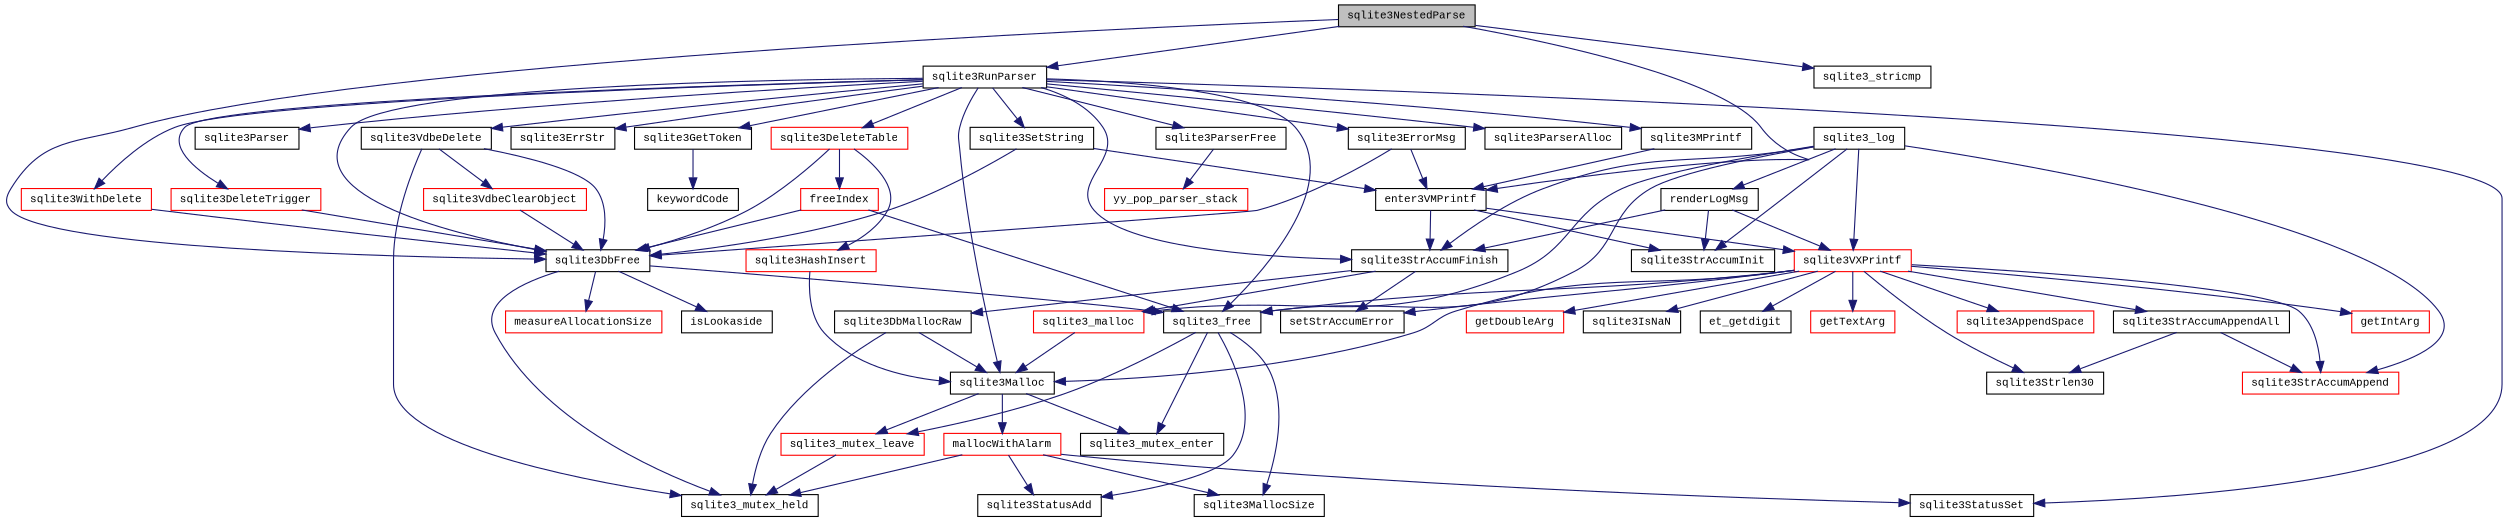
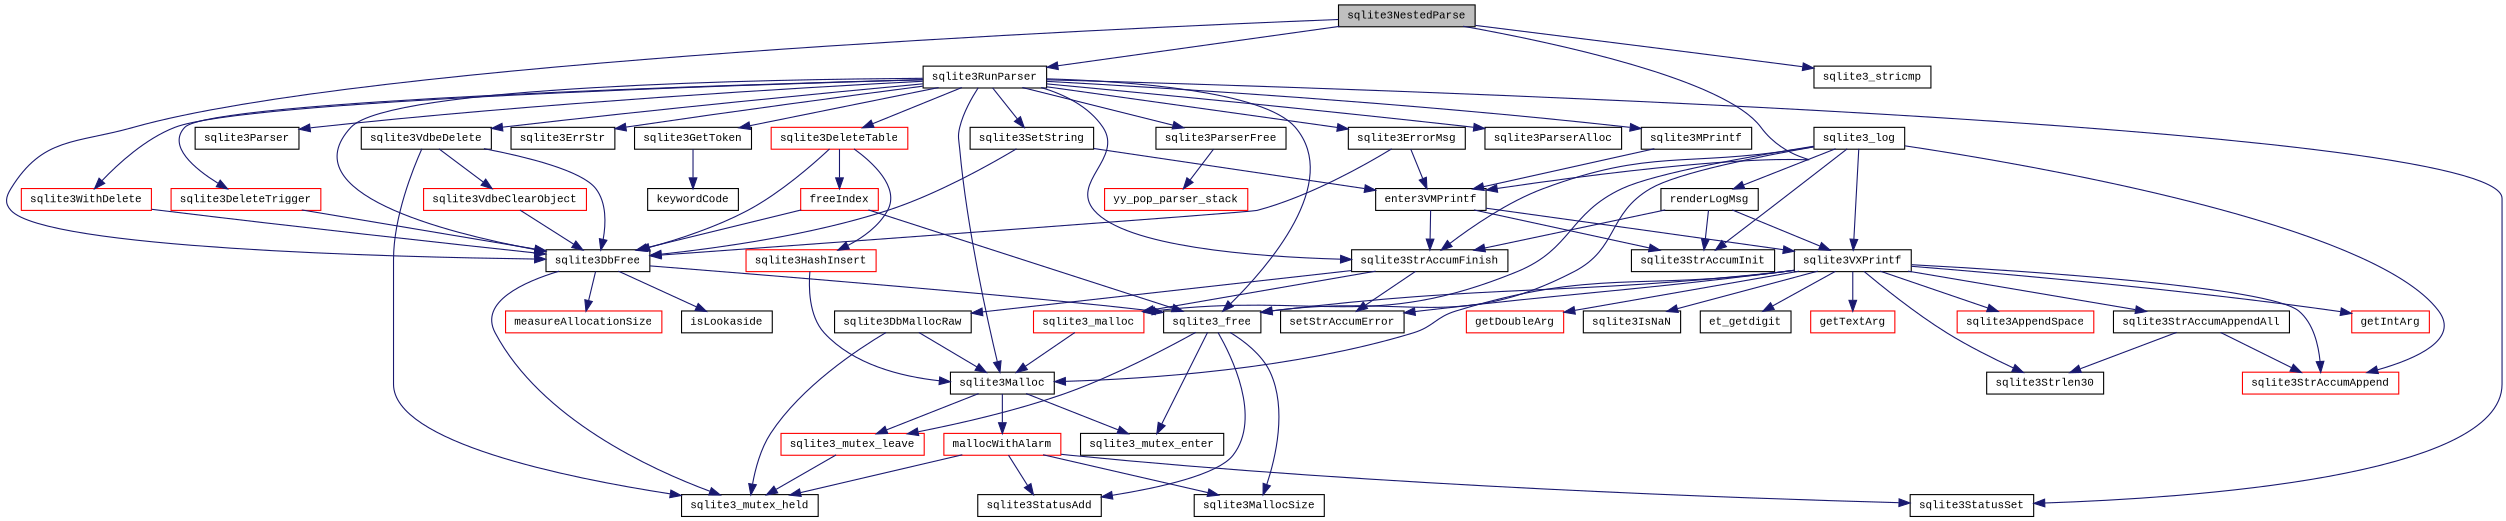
(1853, 261) -> (1853, 261)
